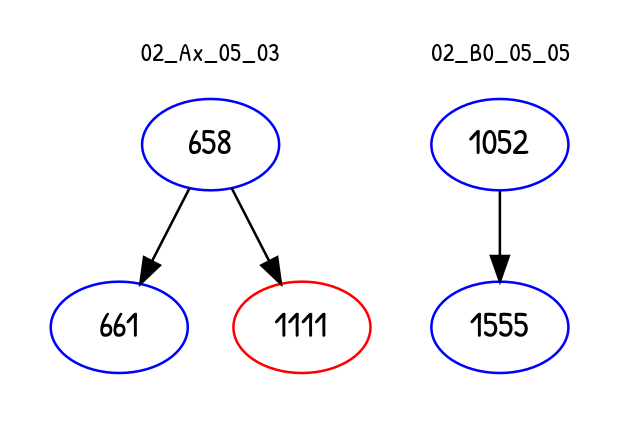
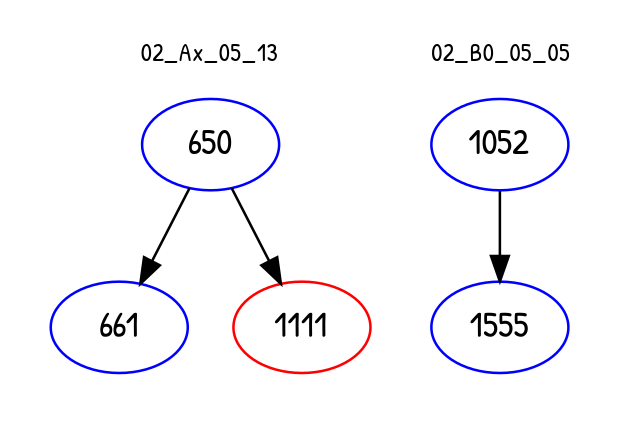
(211, 55) -> (211, 55)
(211, 145) -> (211, 145)
